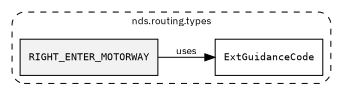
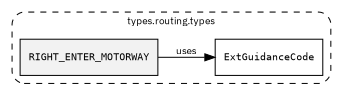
(171, 22) -> (171, 22)
